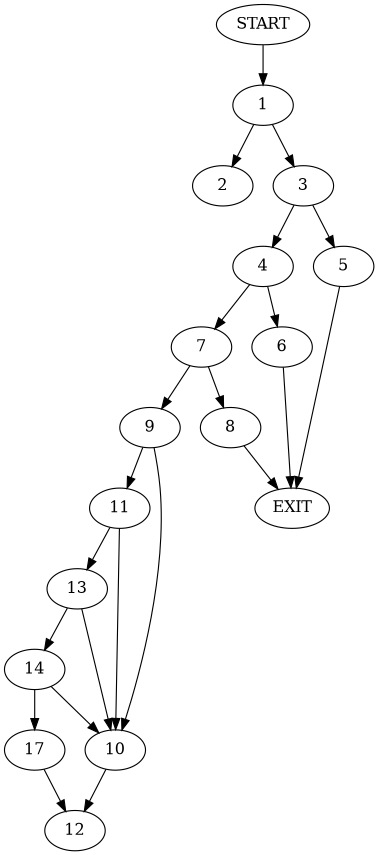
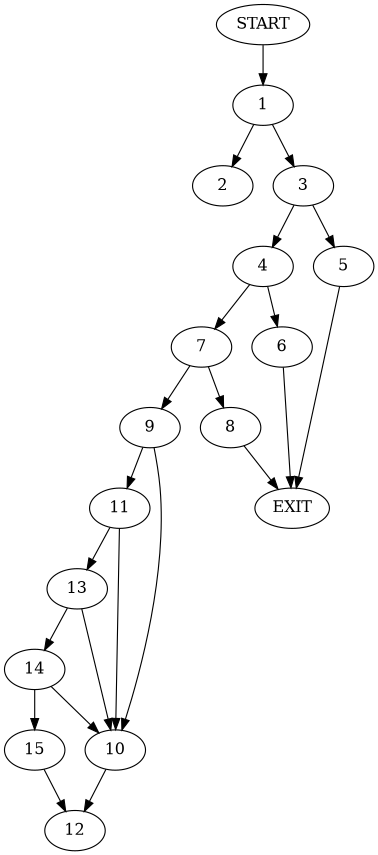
(35, 750) -> (35, 750)
